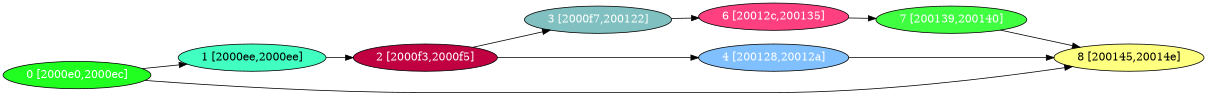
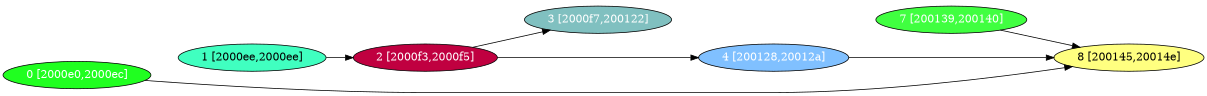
(774, 17) -> none
(161, 67) -> none
